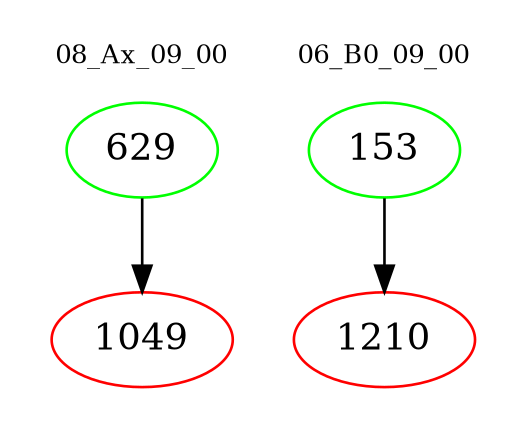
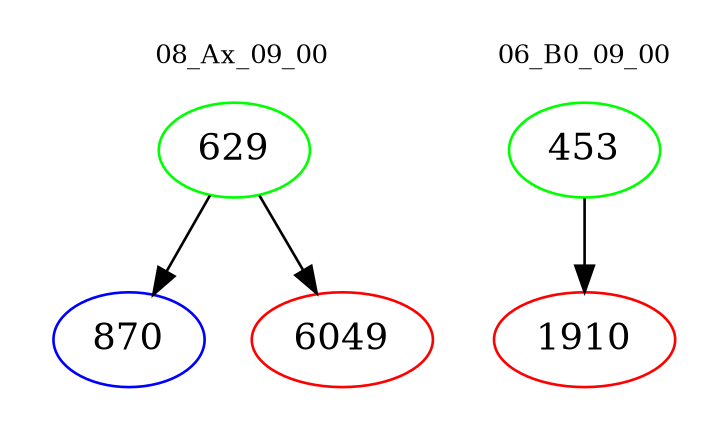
(384, 150) -> (585, 150)
none -> (129, 340)
(142, 340) -> (342, 340)
(384, 340) -> (585, 340)
